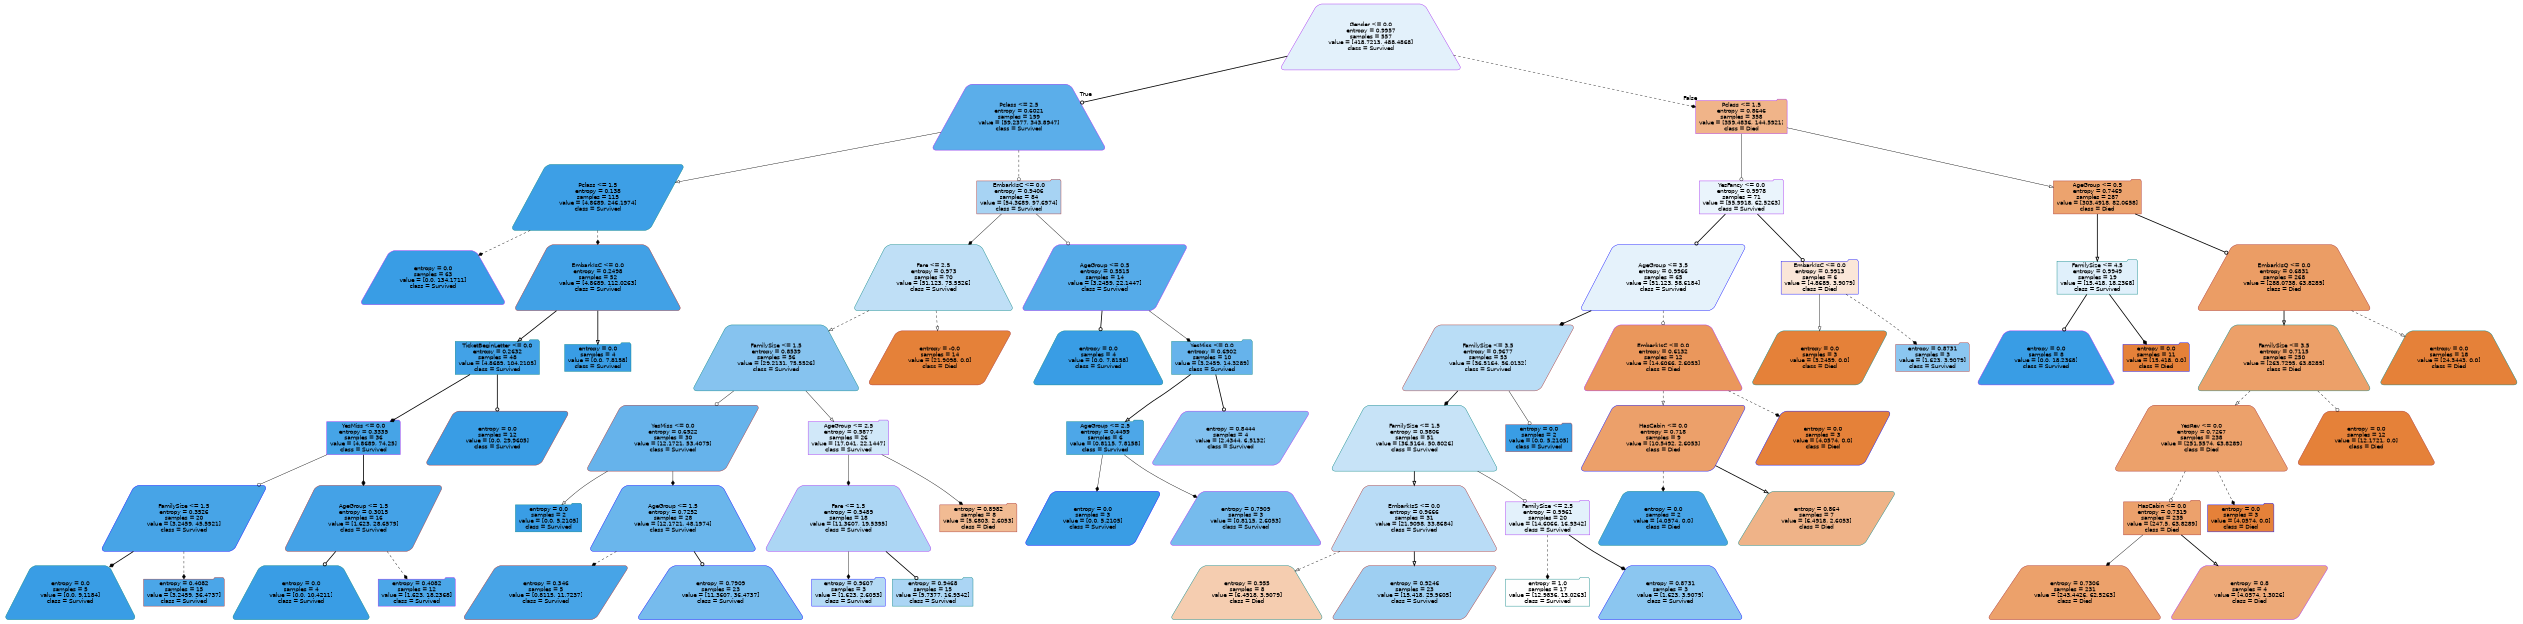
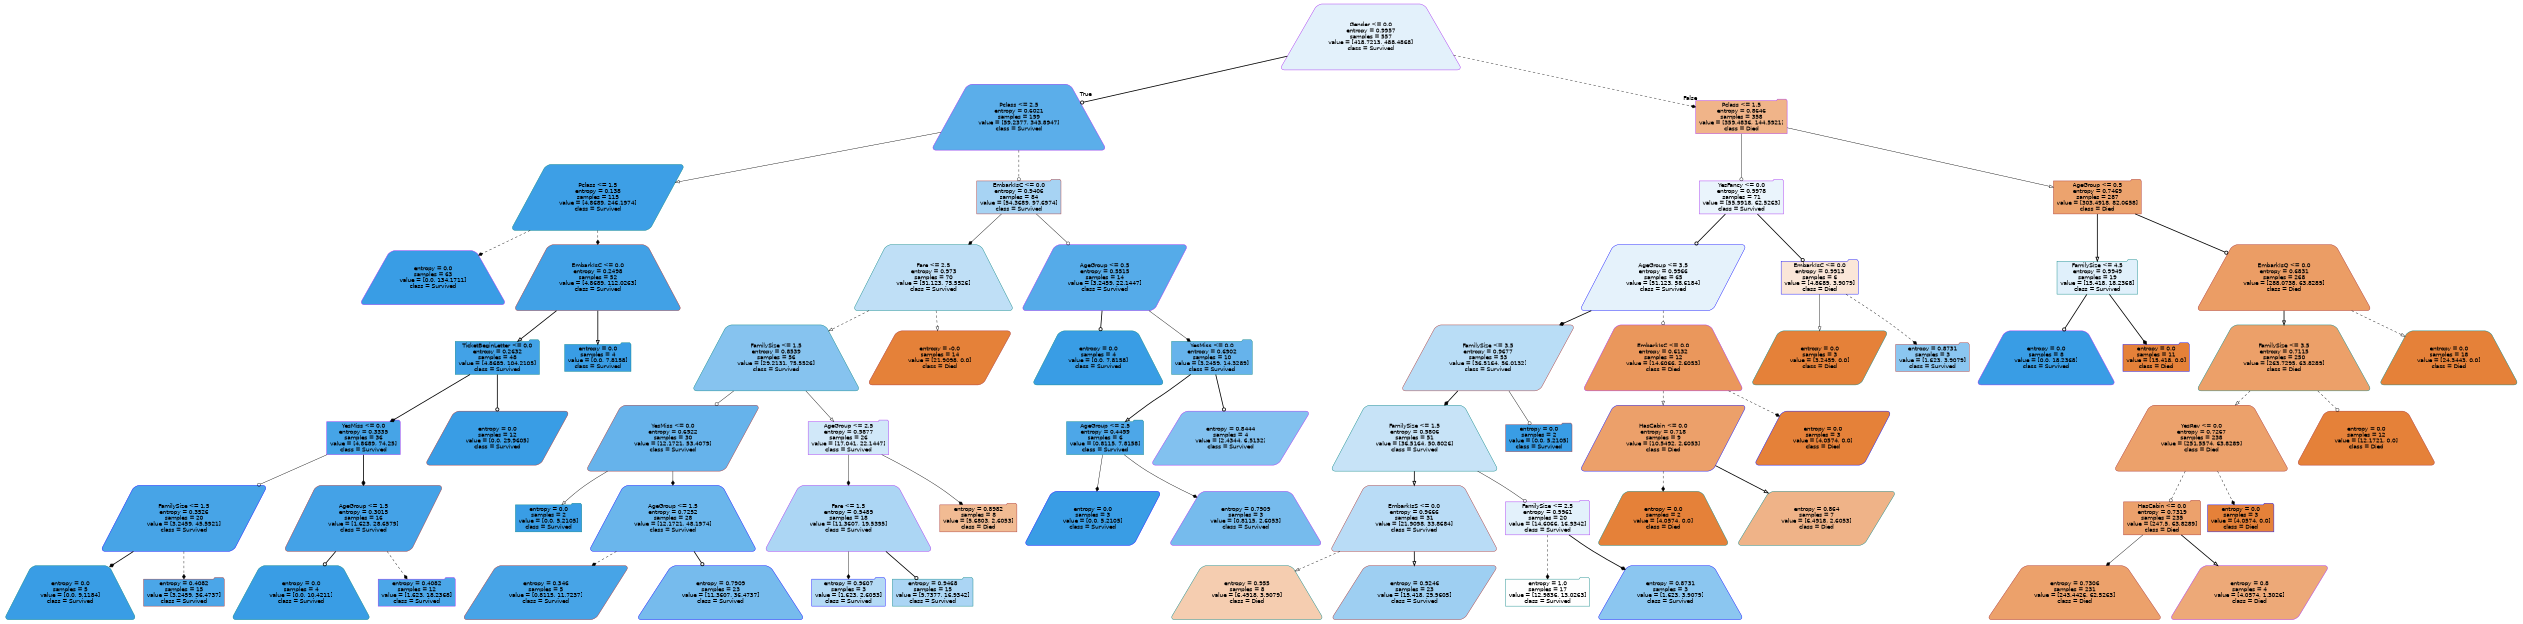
(1663, 518) -> (1663, 518)
